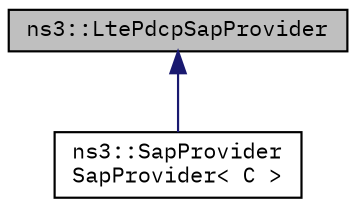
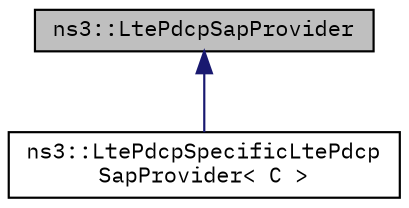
(178, 165) -> (204, 165)
